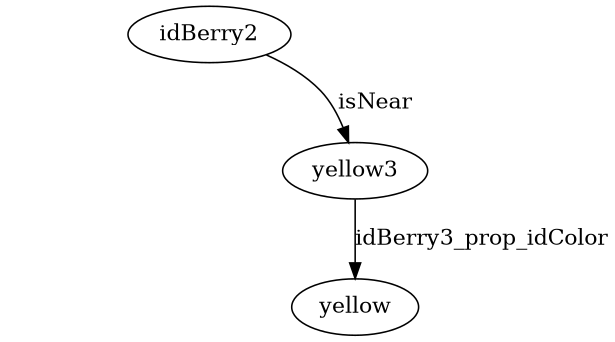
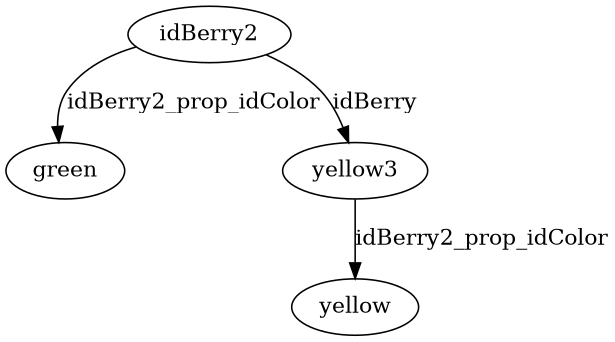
(376, 103) -> (376, 103)
none -> (65, 171)
(482, 239) -> (482, 239)
